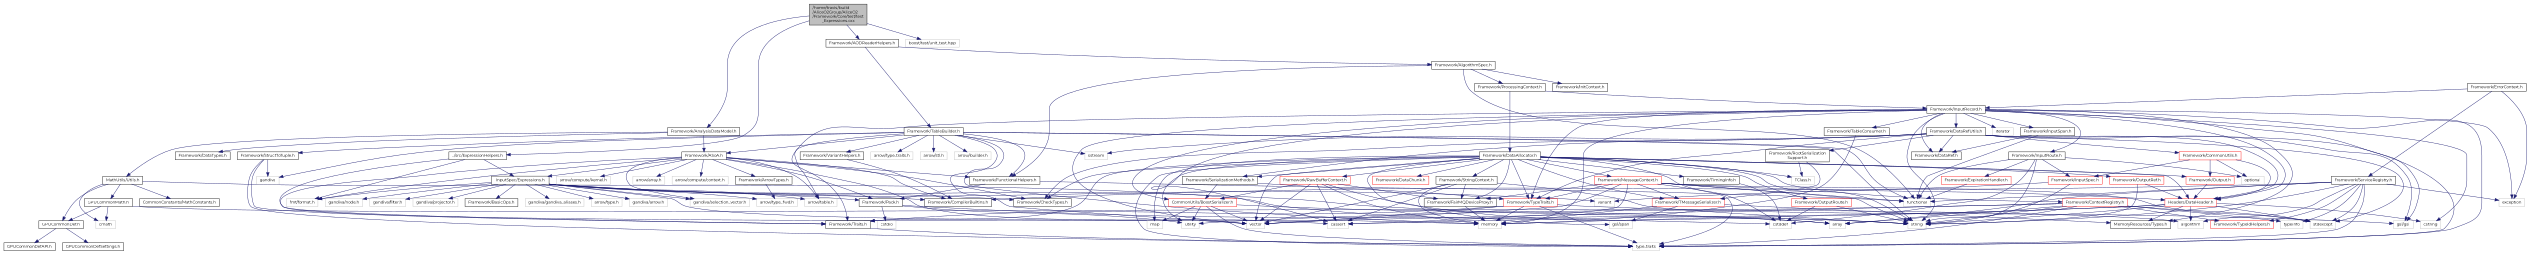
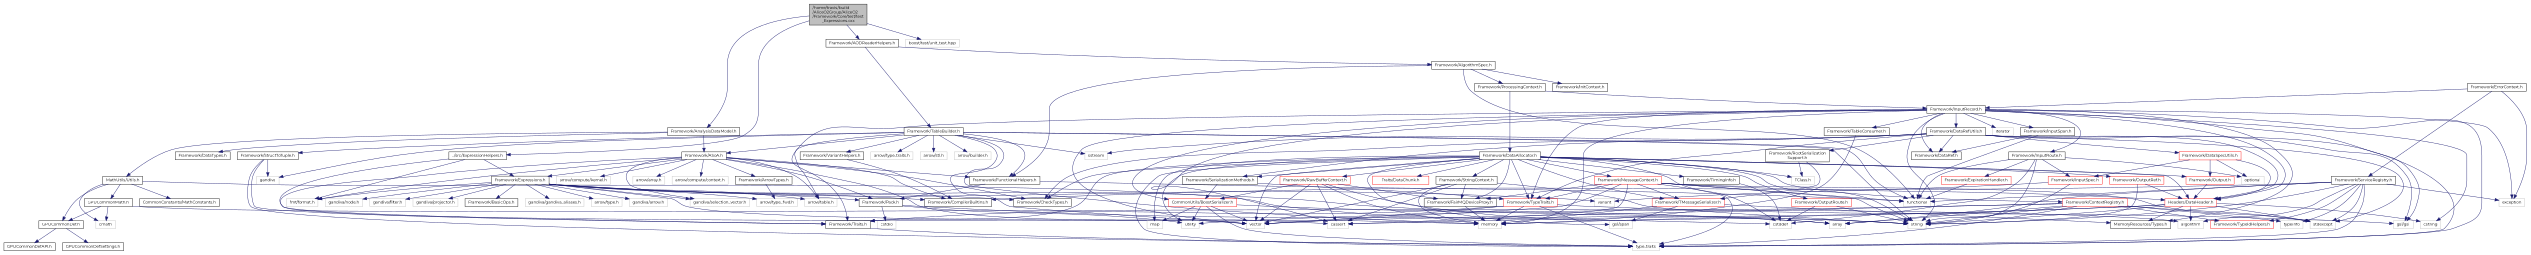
(2210, 156) -> (2210, 156)
(520, 180) -> (520, 180)
(1401, 180) -> (1401, 180)
